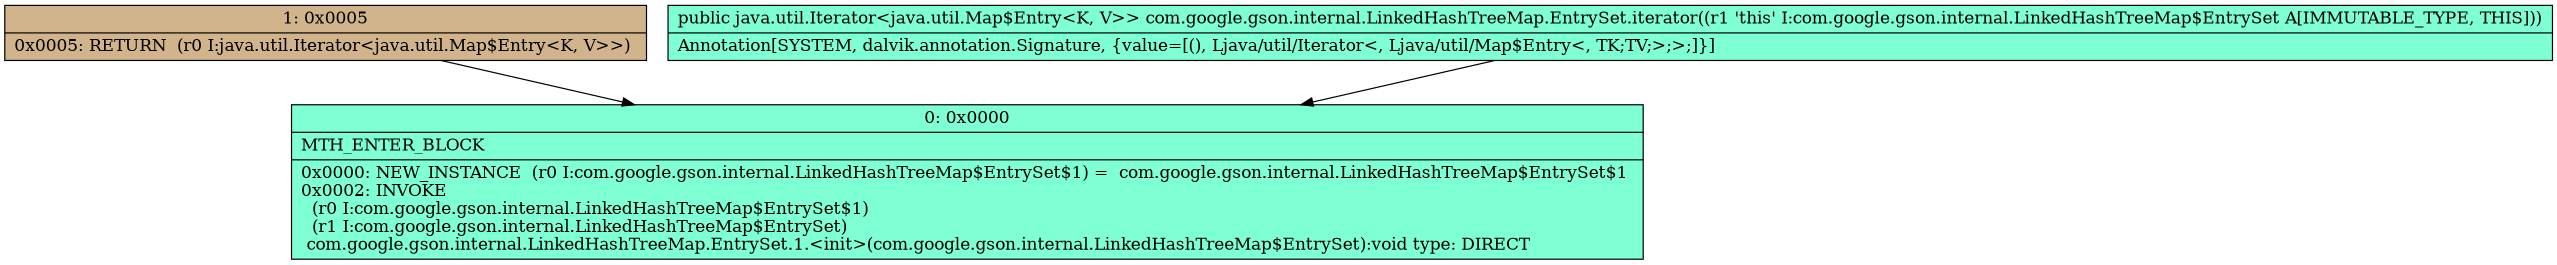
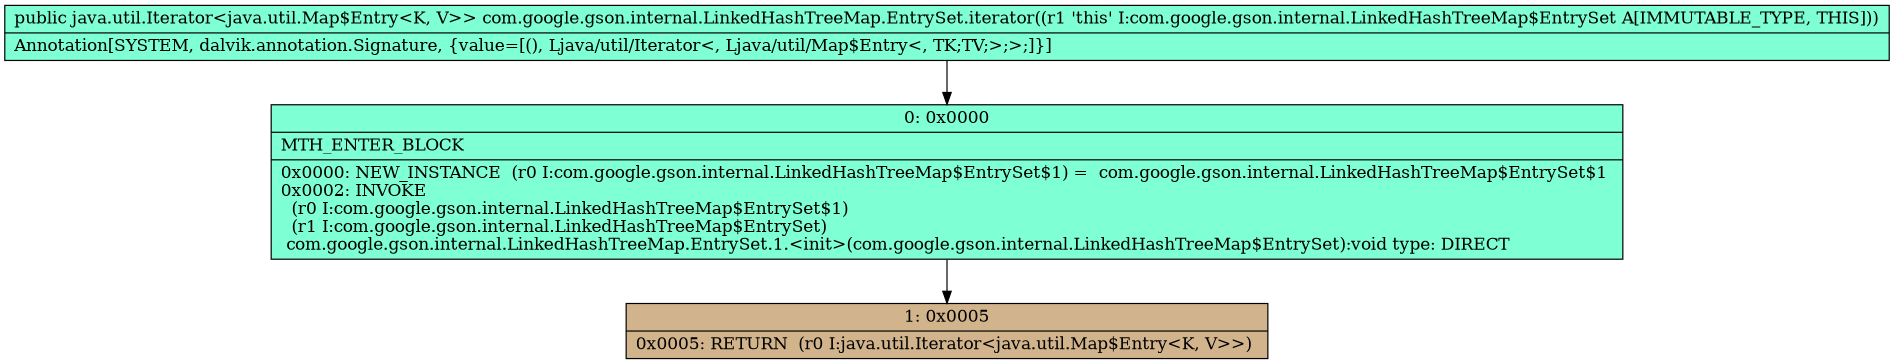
(532, 81) -> (947, 275)
